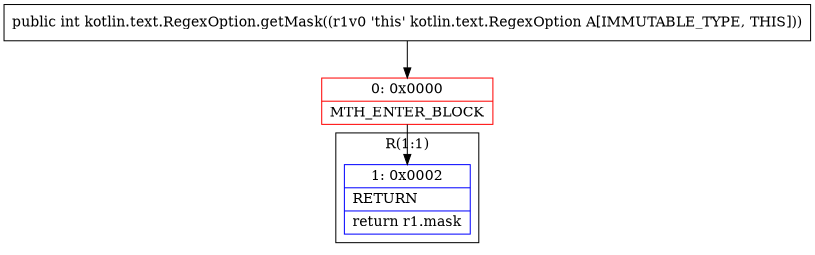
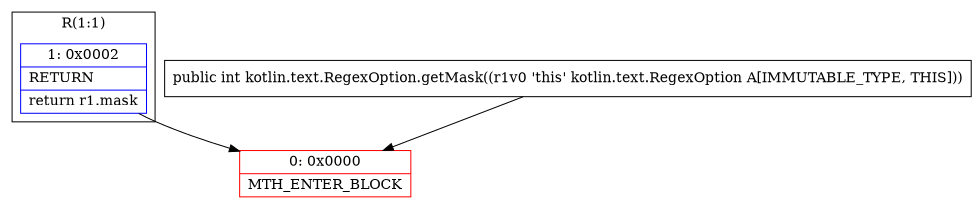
(407, 139) -> (183, 133)
